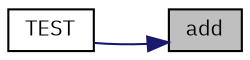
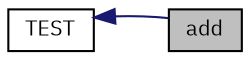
(121, 44) -> (142, 16)
